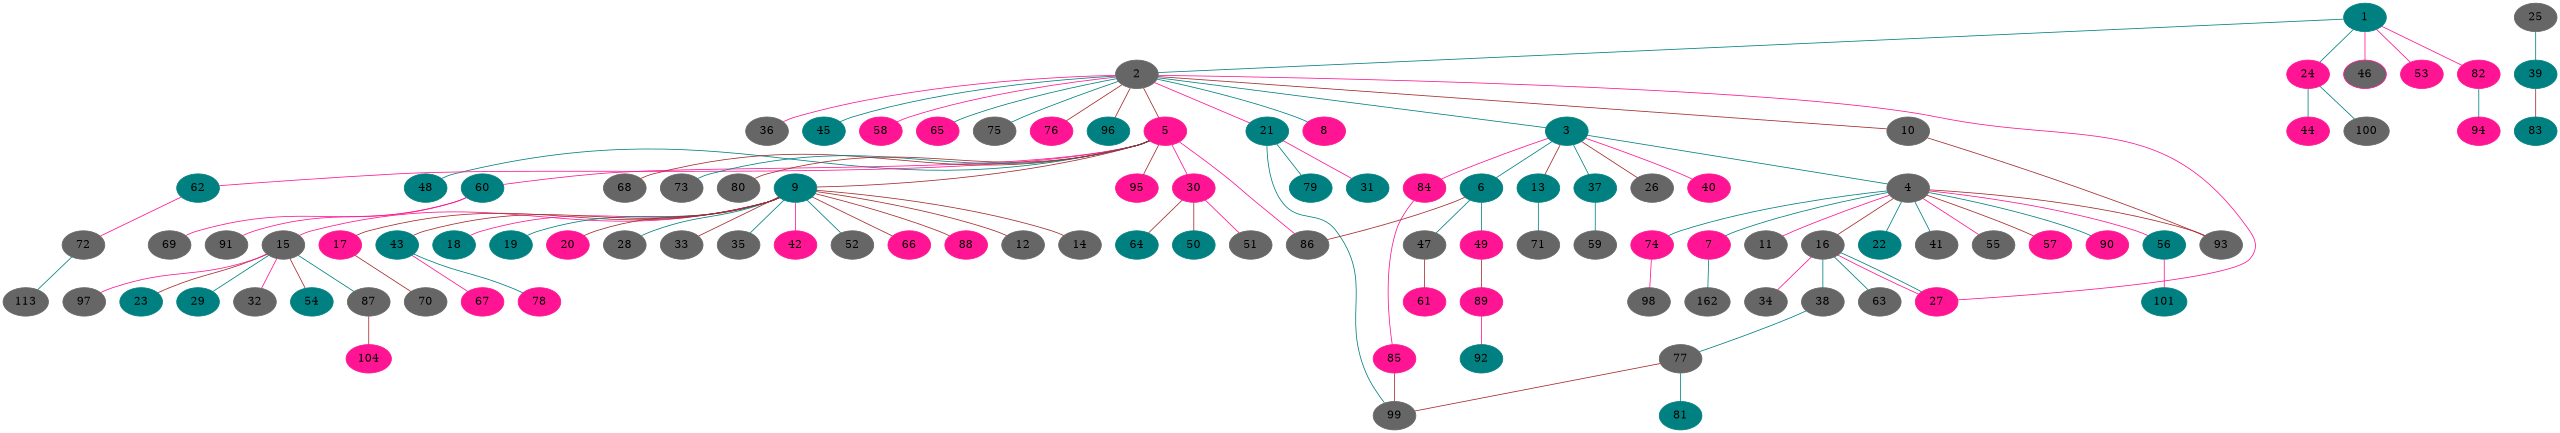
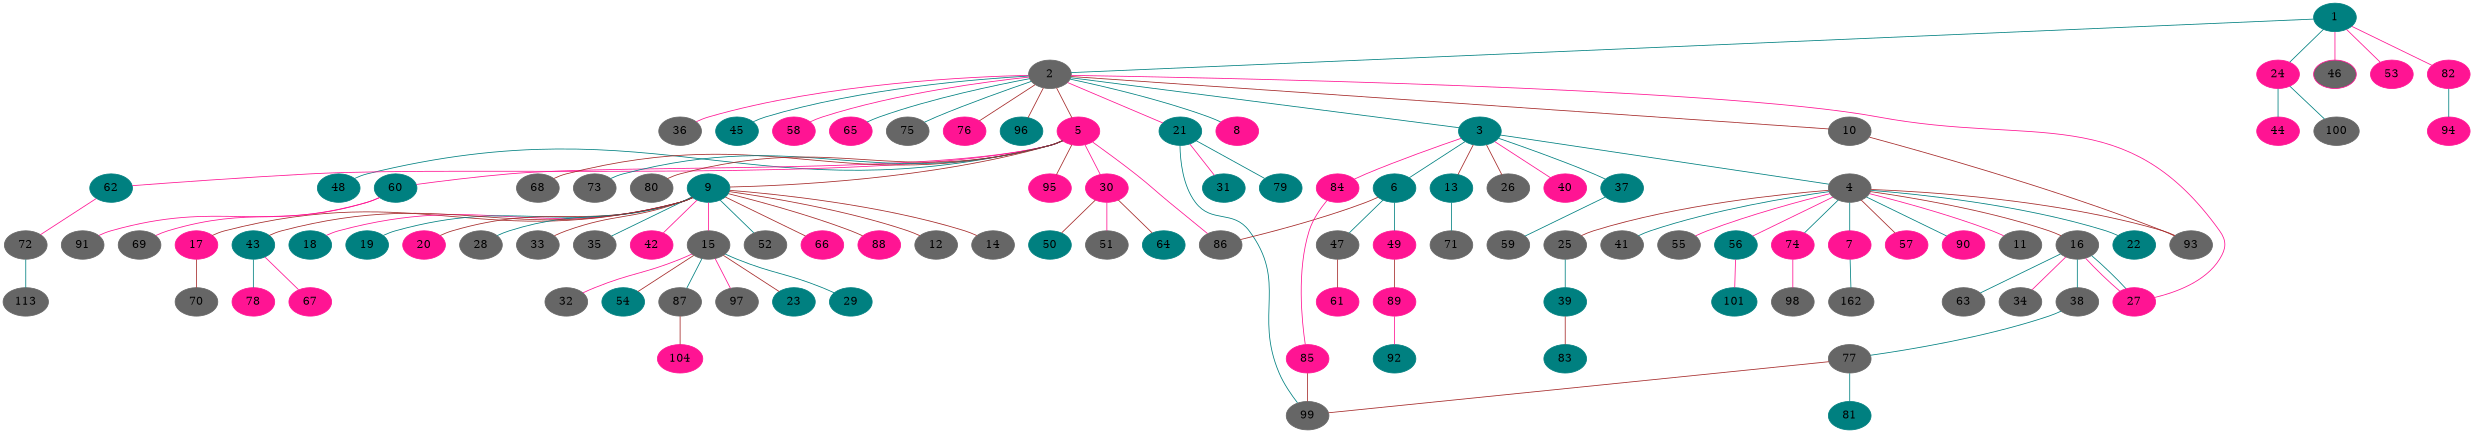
none -> (1703, 206)
